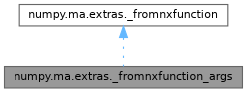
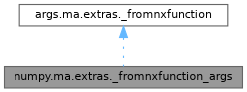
(123, 15) -> (123, 15)
